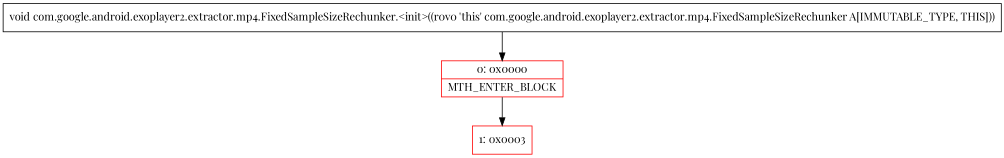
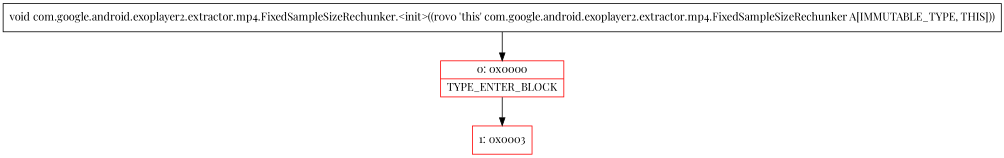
(502, 87) -> (502, 87)
